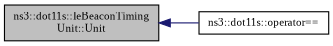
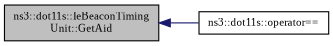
(82, 23) -> (82, 23)
